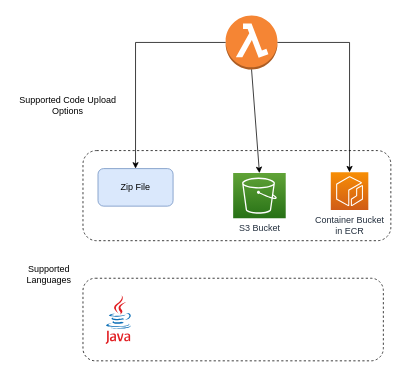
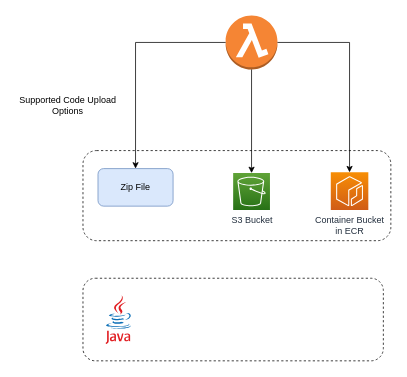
(259, 195) -> (251, 191)
(49, 274) -> none
